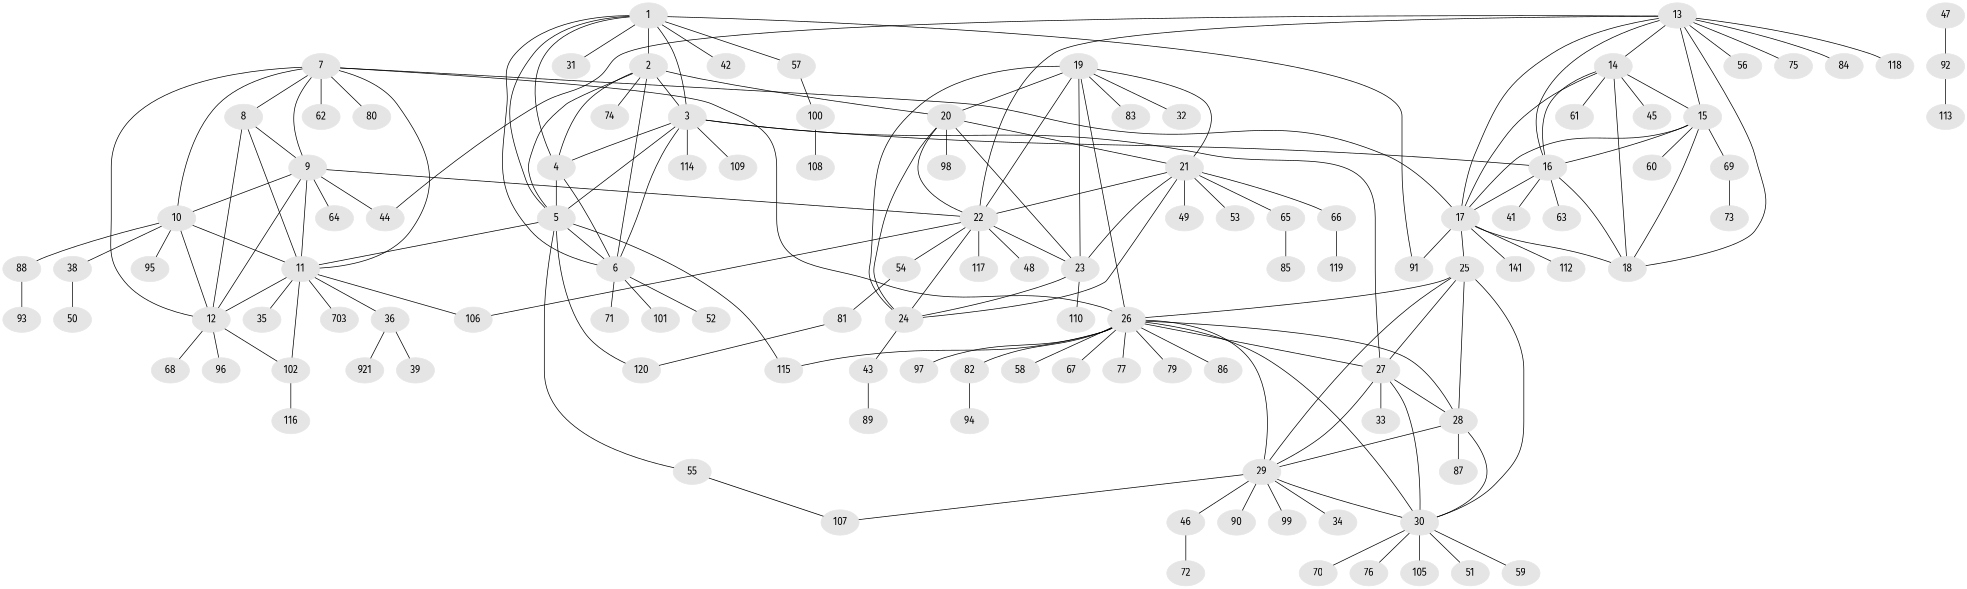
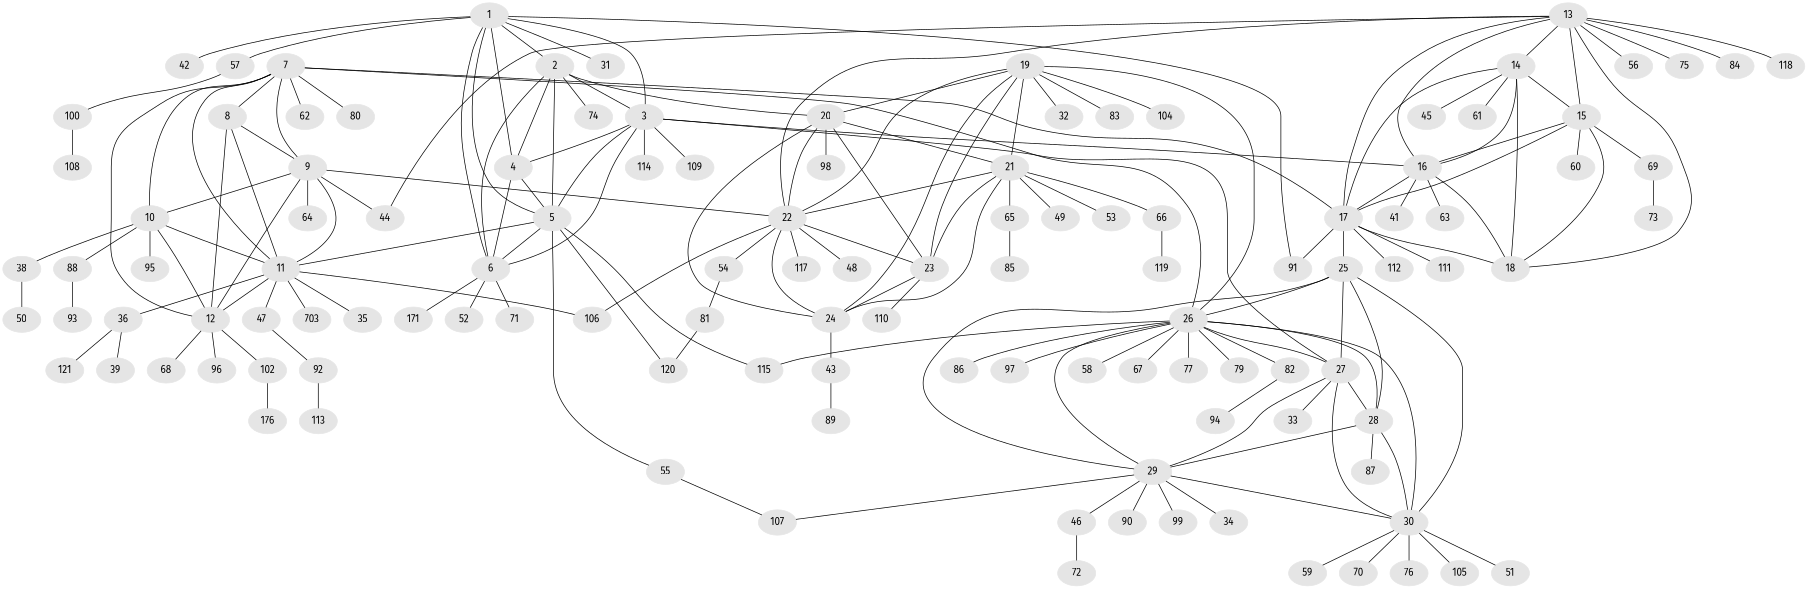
none -> (1165, 117)
(1515, 269) -> (1445, 269)
(296, 320) -> (271, 294)
(661, 320) -> (413, 320)
(365, 370) -> (65, 370)
(291, 421) -> (268, 421)
